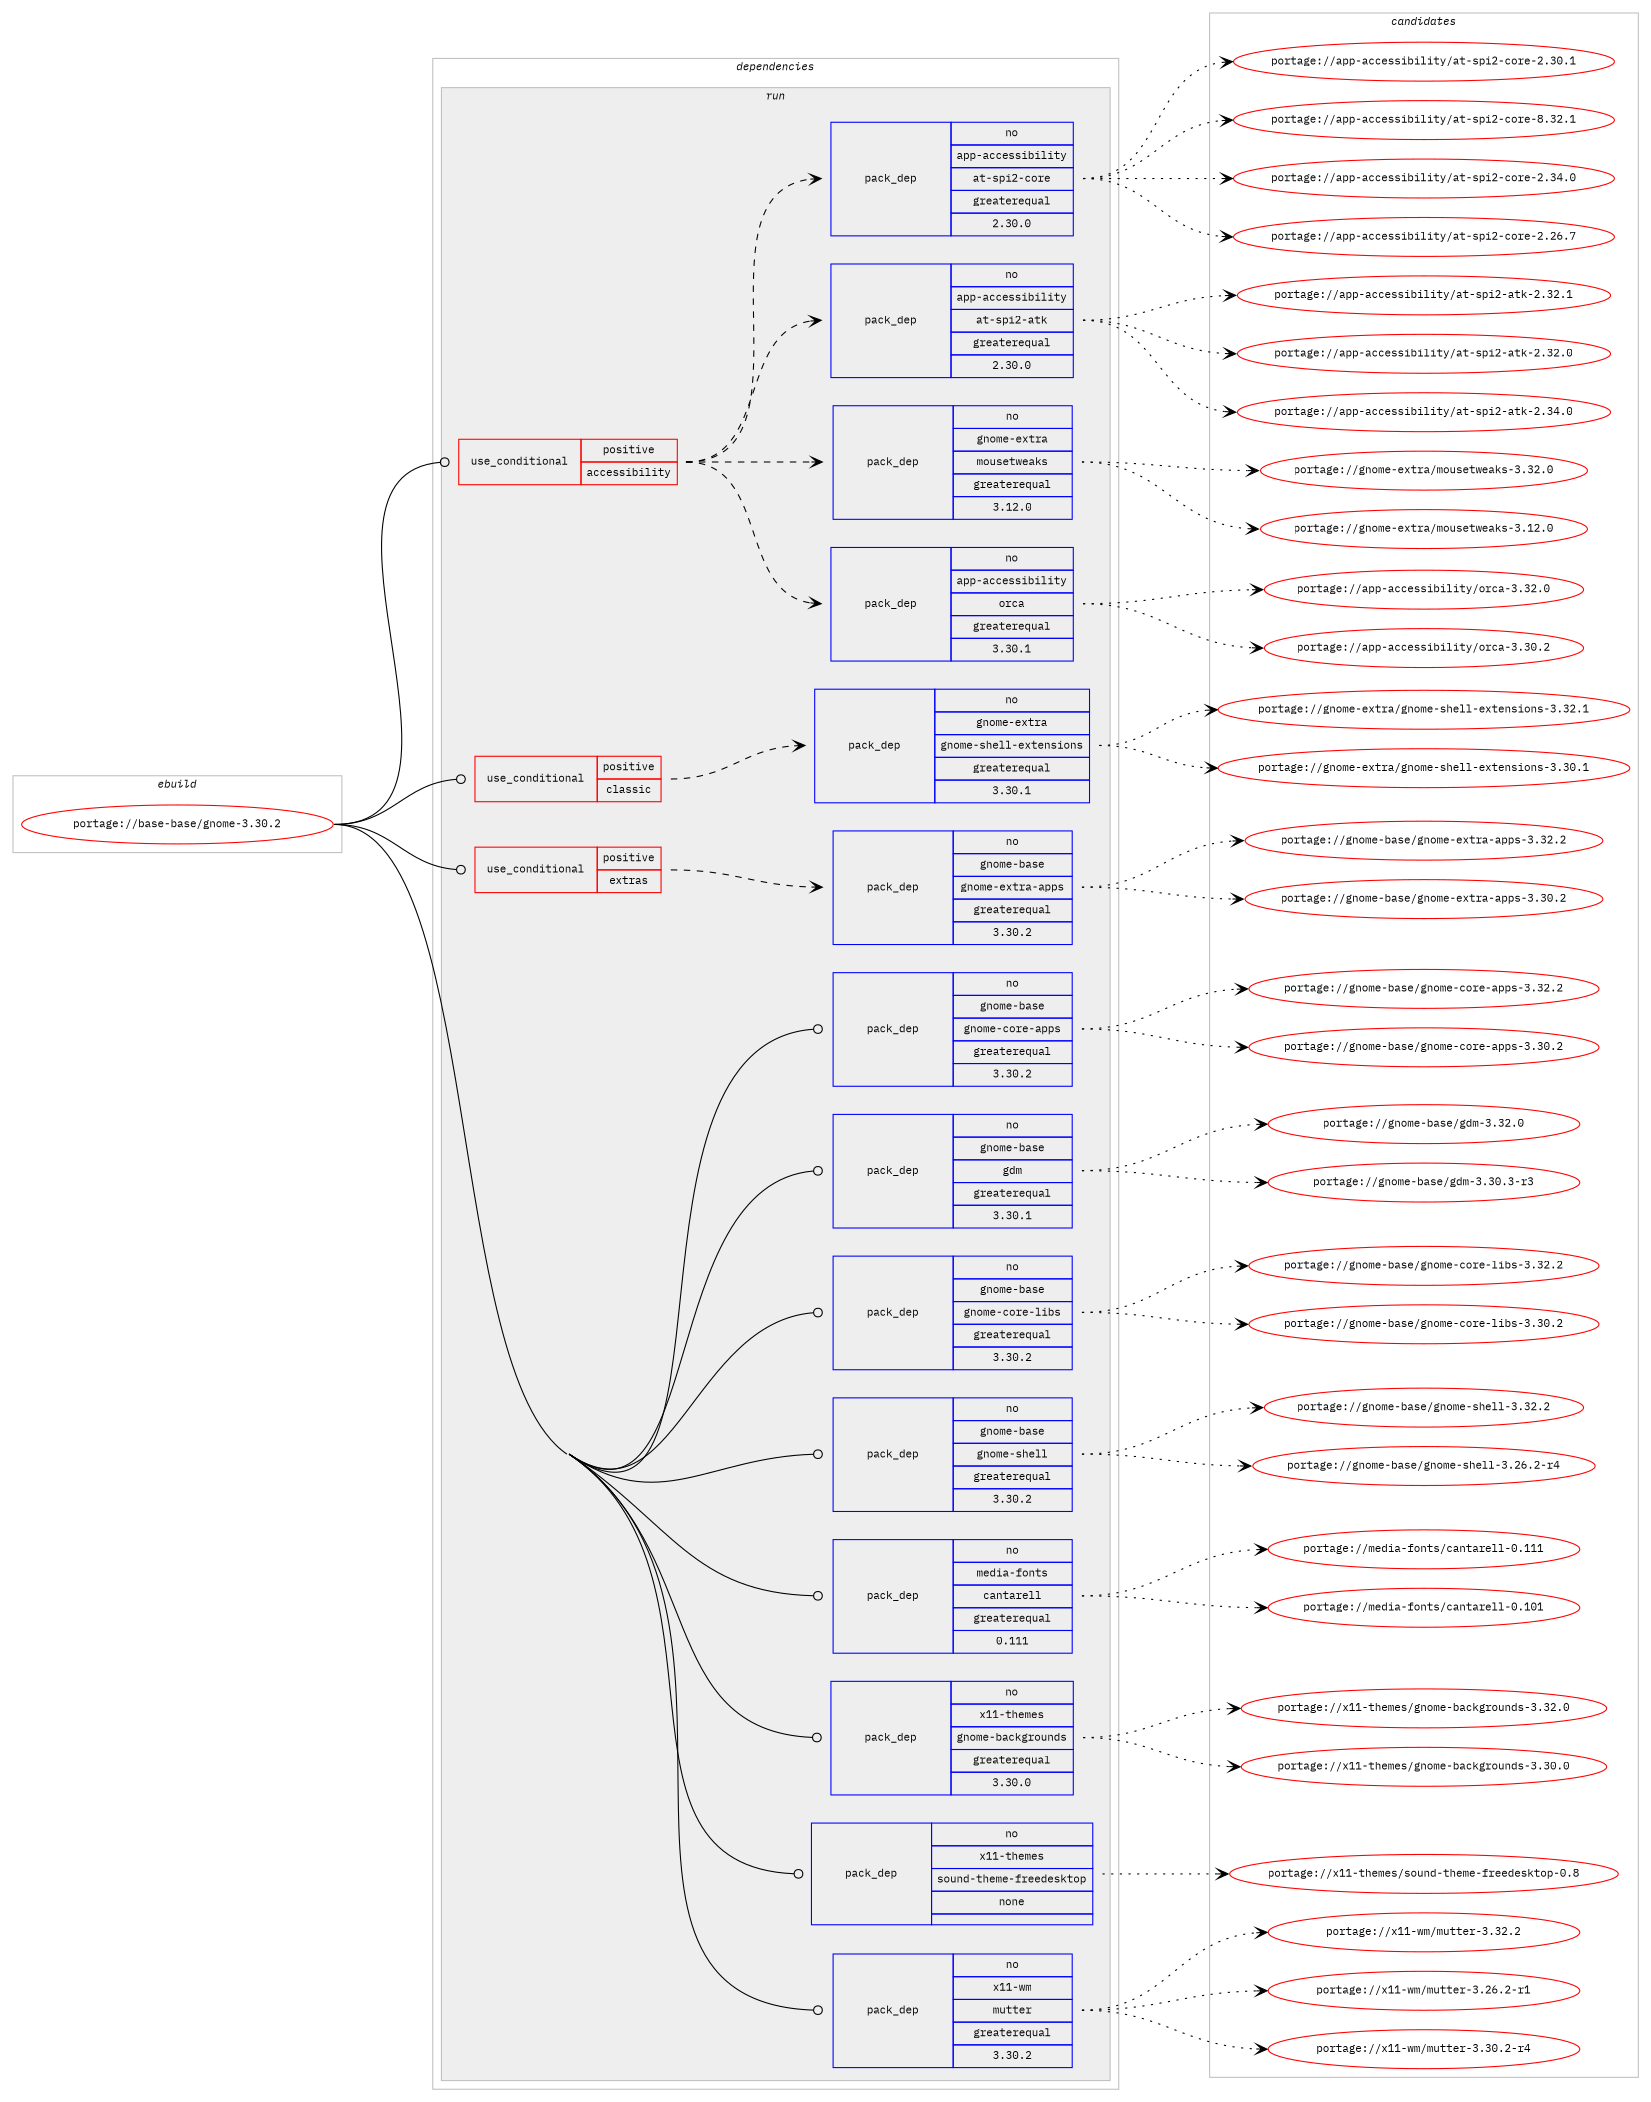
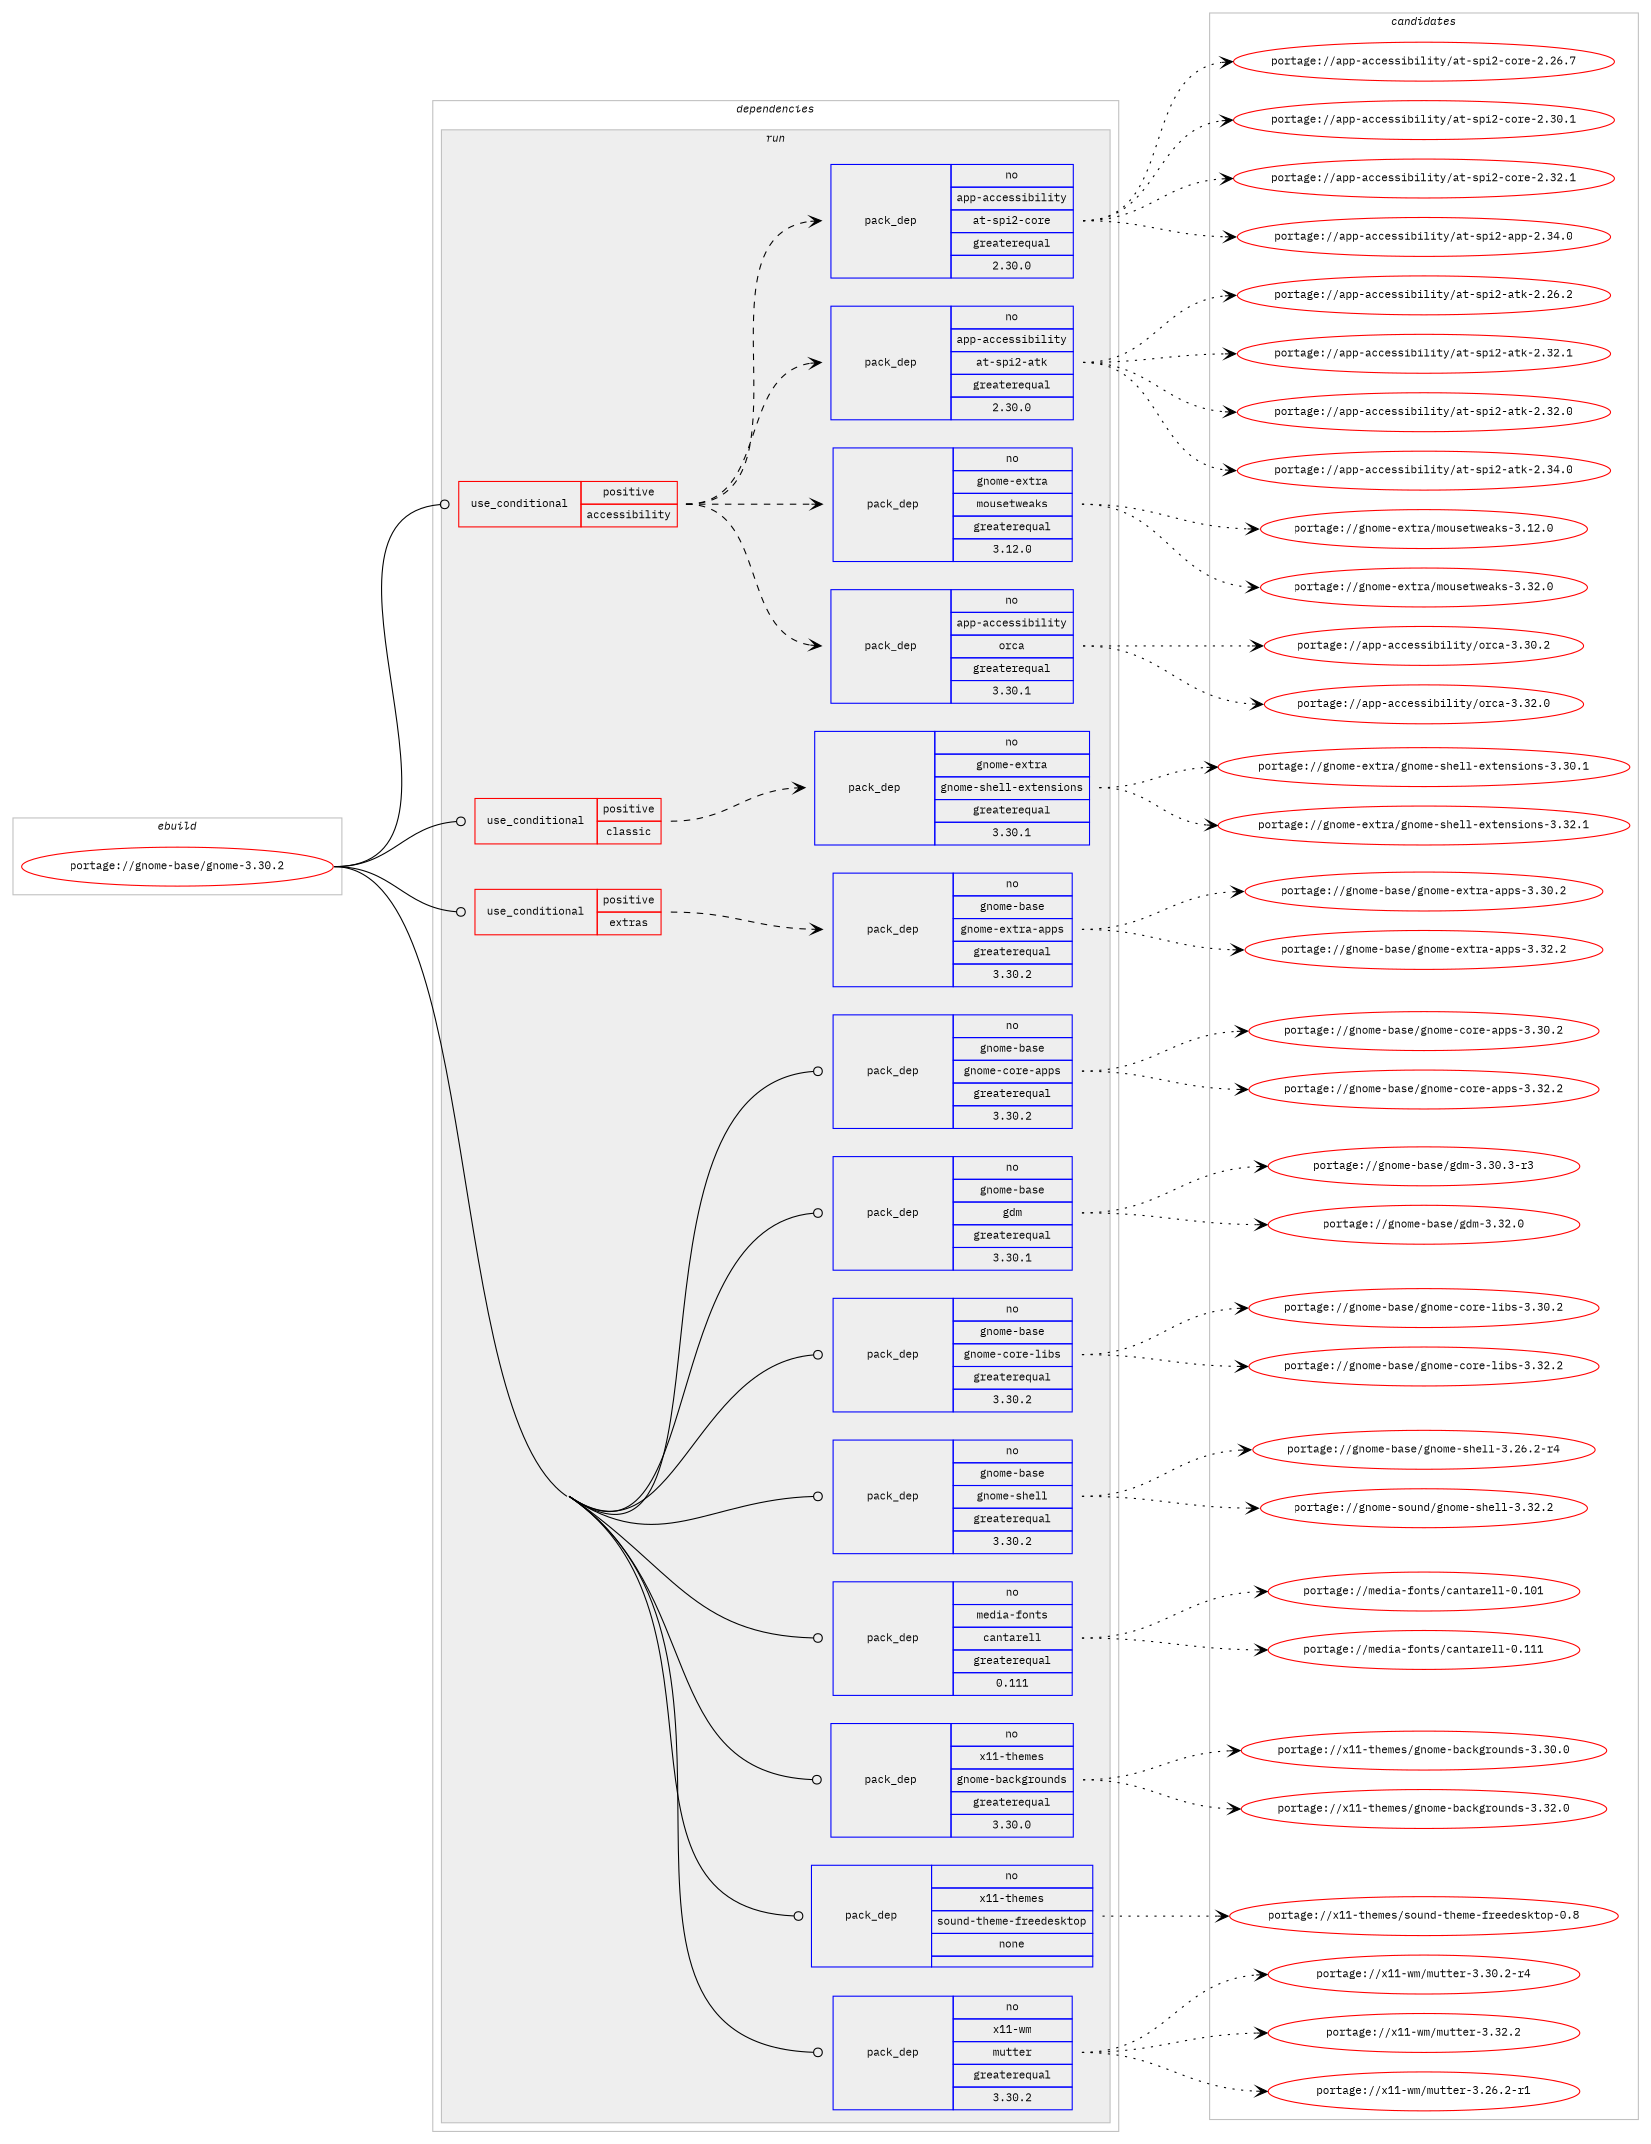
(1424, 120) -> (1424, 179)
(1424, 179) -> (1424, 237)
none -> (1424, 295)
(177, 824) -> (177, 867)
(1424, 1408) -> (1424, 1508)
